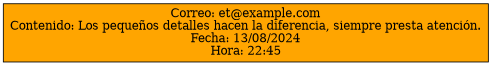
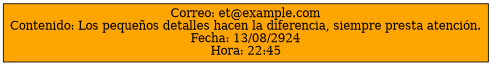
(246, 39) -> (246, 39)
